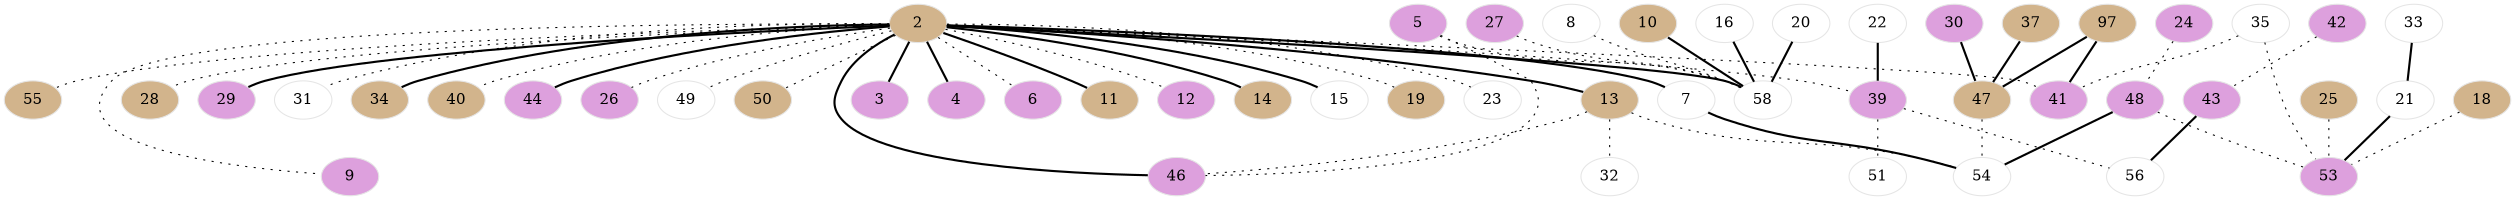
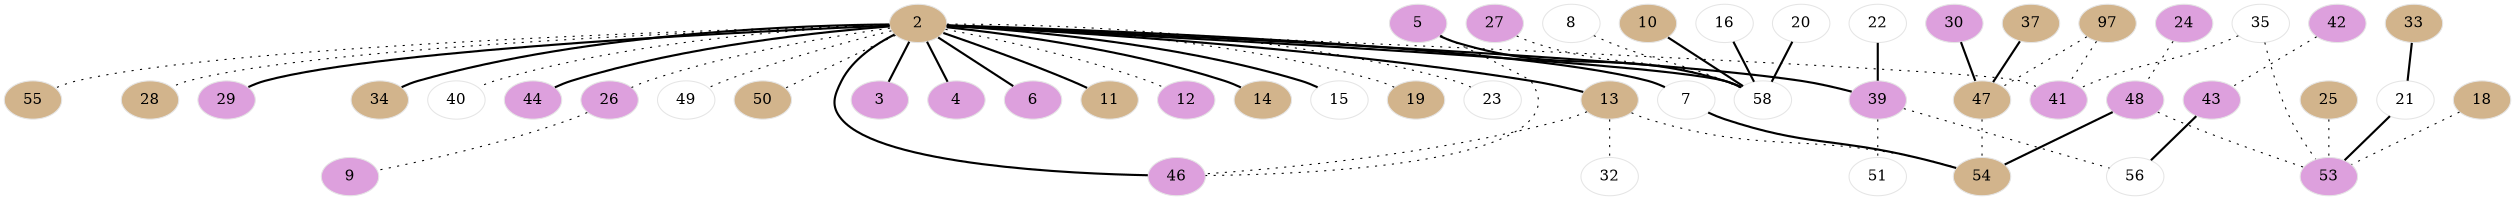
(2414, 23) -> (2414, 23)
(363, 36) -> (484, 146)
(1400, 48) -> (1400, 48)
(976, 62) -> (976, 62)
(1591, 62) -> (1591, 62)
(2045, 62) -> (2045, 62)
(2083, 62) -> (2083, 62)
(303, 100) -> none
(456, 100) -> (456, 100)
(1982, 177) -> (1982, 177)
